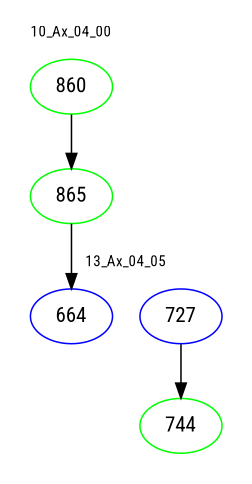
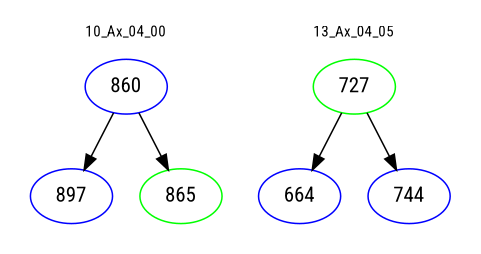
(71, 87) -> (126, 87)
none -> (71, 196)
(71, 257) -> (330, 135)
(181, 316) -> (354, 87)
(181, 426) -> (409, 196)
